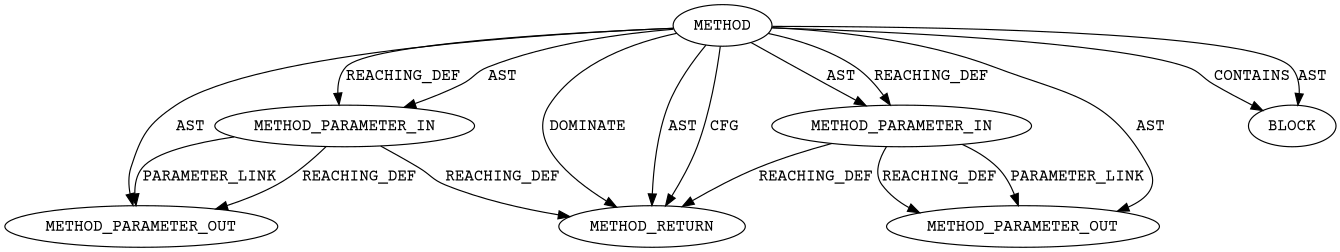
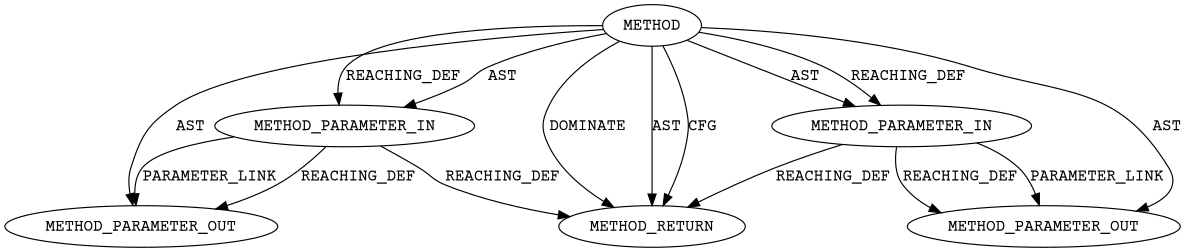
(1292, 126) -> none
